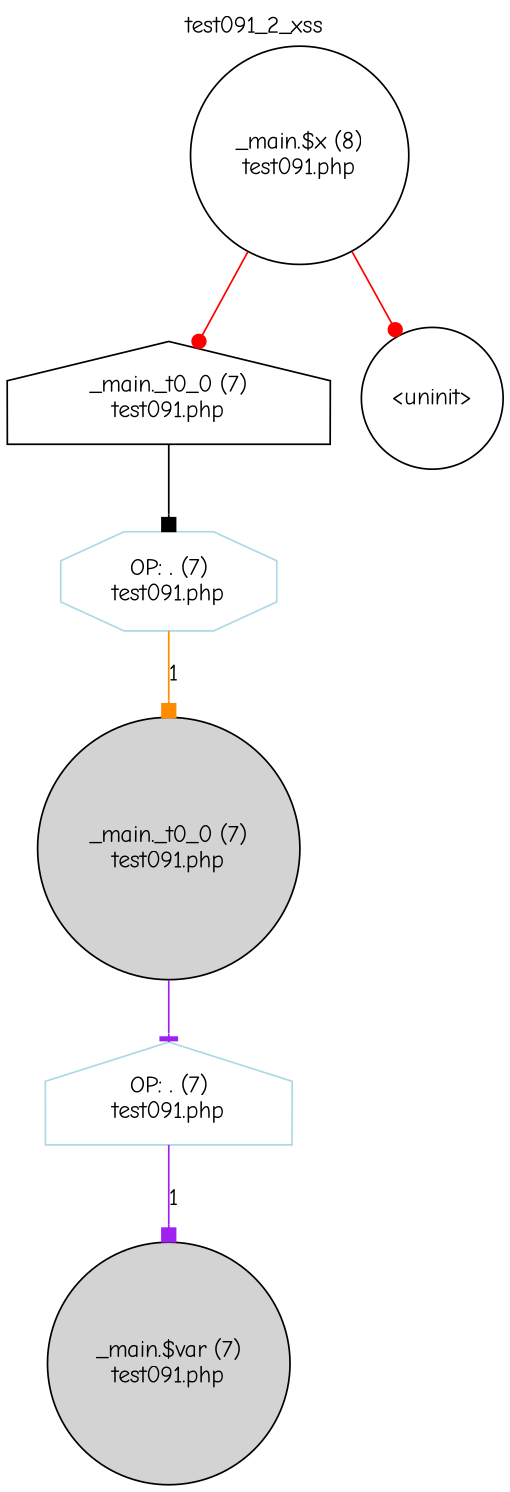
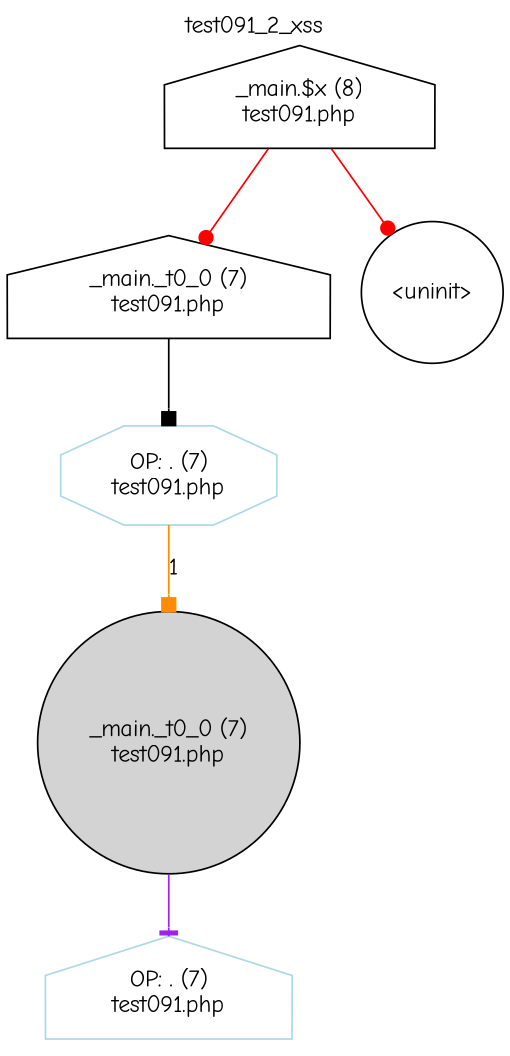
(300, 155) -> (300, 102)
(169, 1363) -> none
